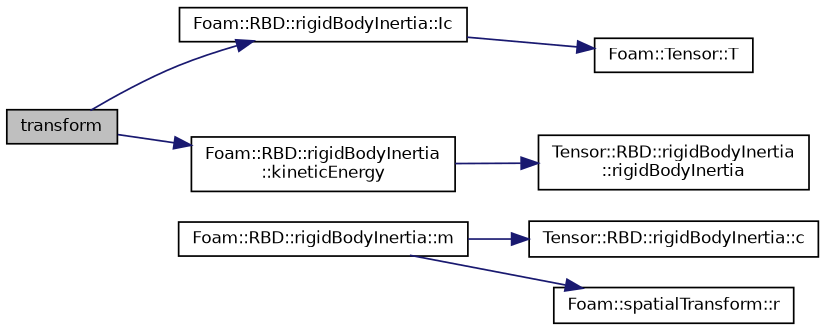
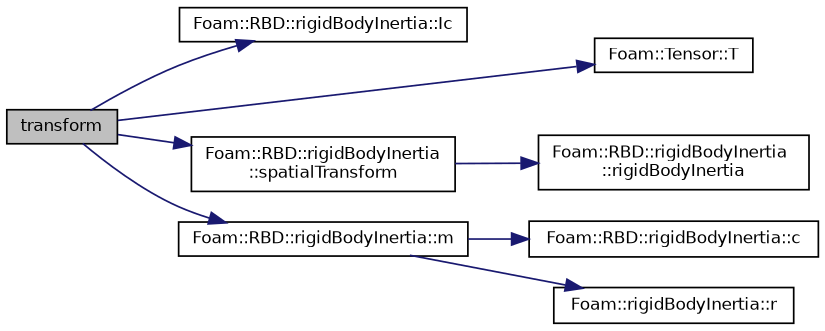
(522, 42) -> (347, 93)
(674, 162) -> (674, 162)
(323, 164) -> (323, 164)
none -> (142, 187)
(674, 239) -> (674, 239)
(674, 305) -> (674, 305)
